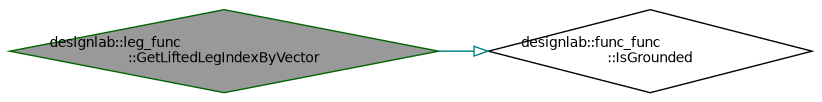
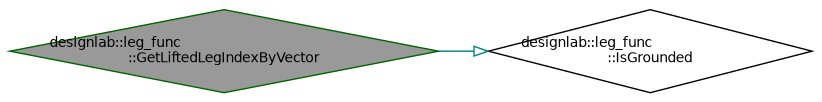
(650, 51) -> (650, 51)
